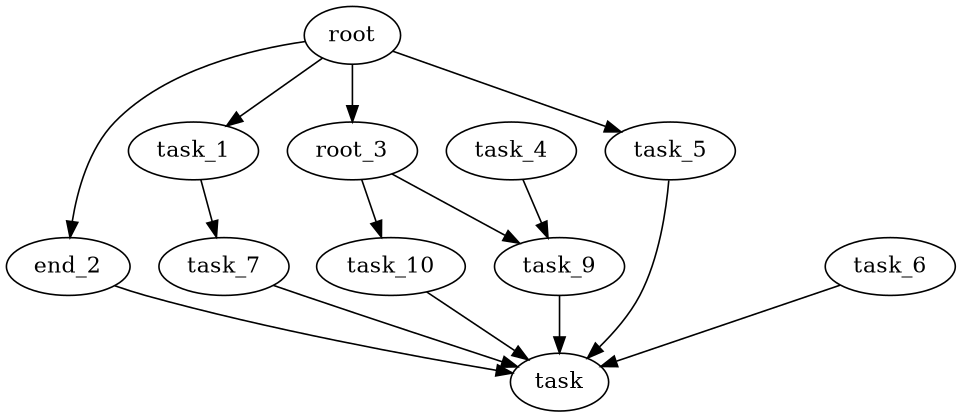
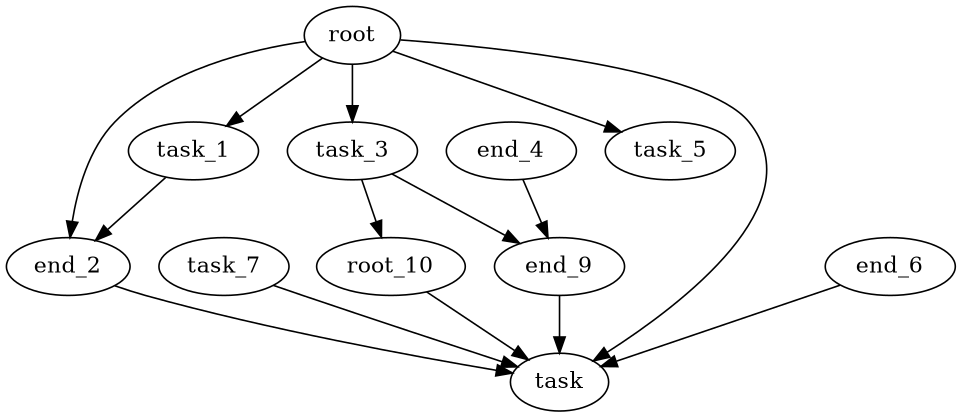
(352, 151) -> (352, 151)
(511, 151) -> (511, 151)
(207, 201) -> (137, 203)
(391, 267) -> (391, 267)
(560, 267) -> (560, 267)
(890, 267) -> (890, 267)
(650, 271) -> (725, 103)
